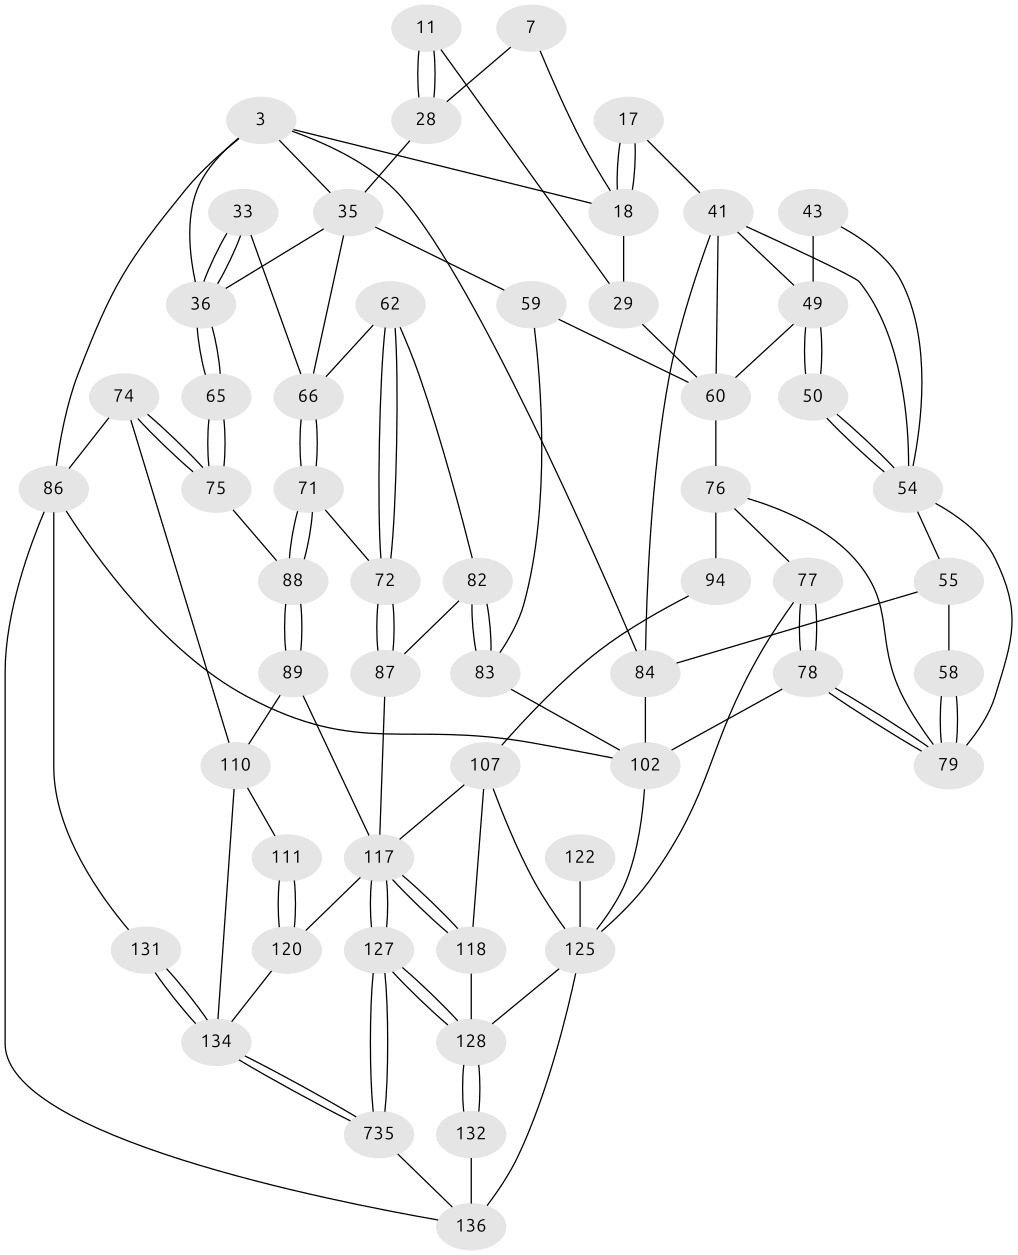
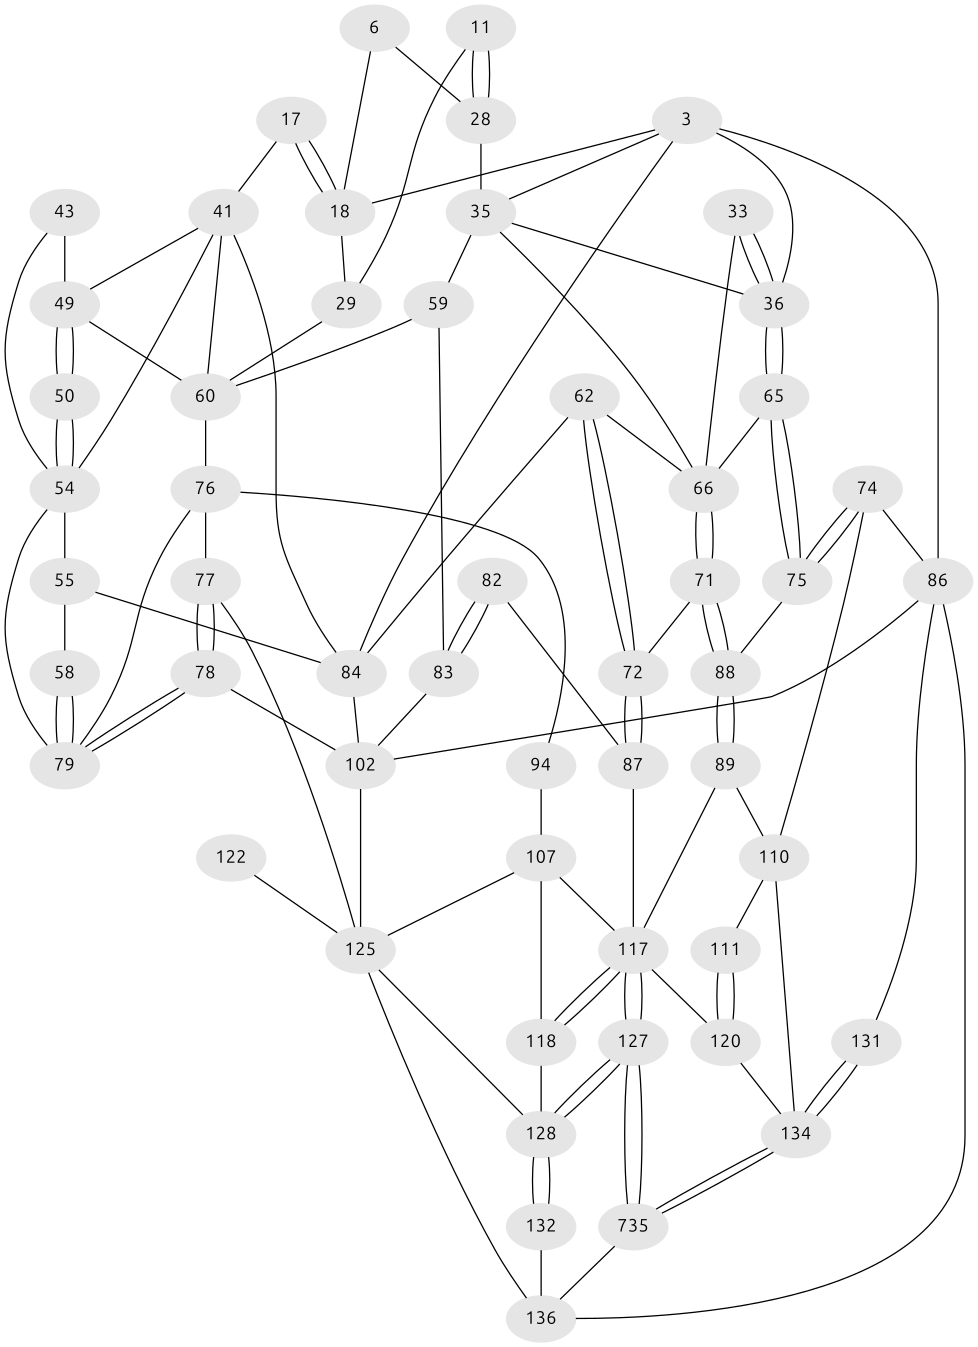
(531, 28) -> (375, 28)
(440, 441) -> (467, 534)
none -> (739, 443)
